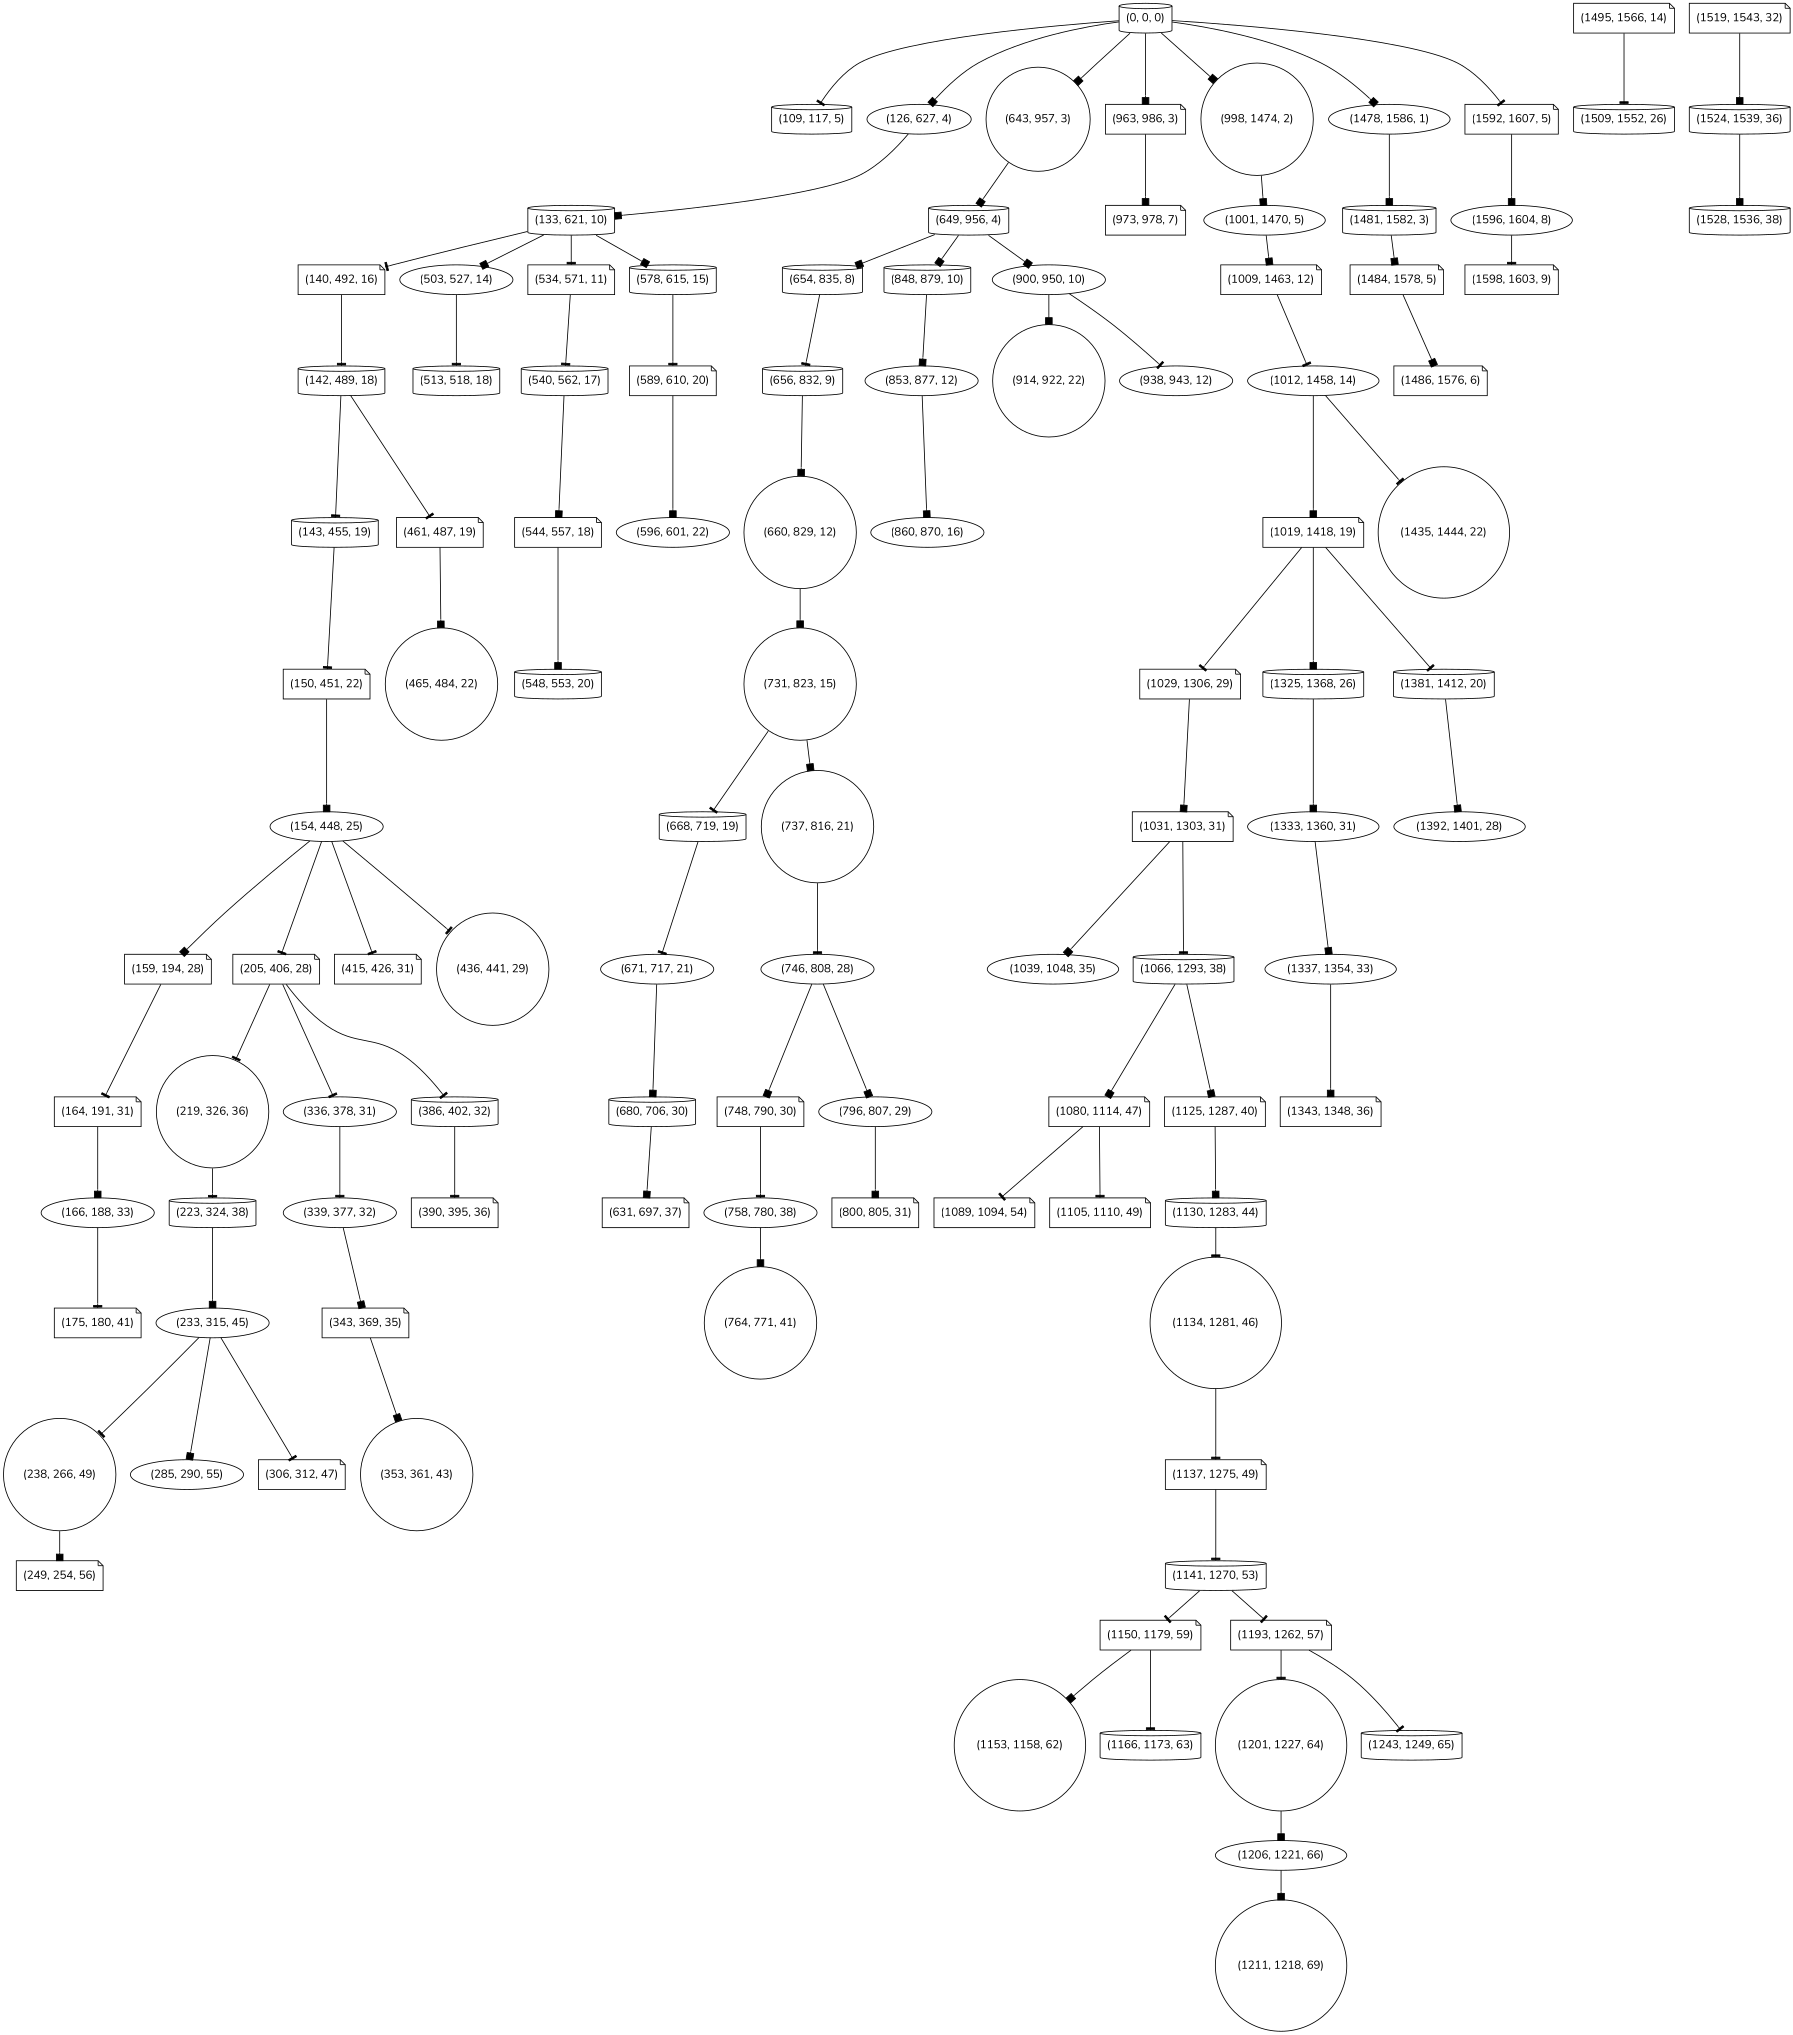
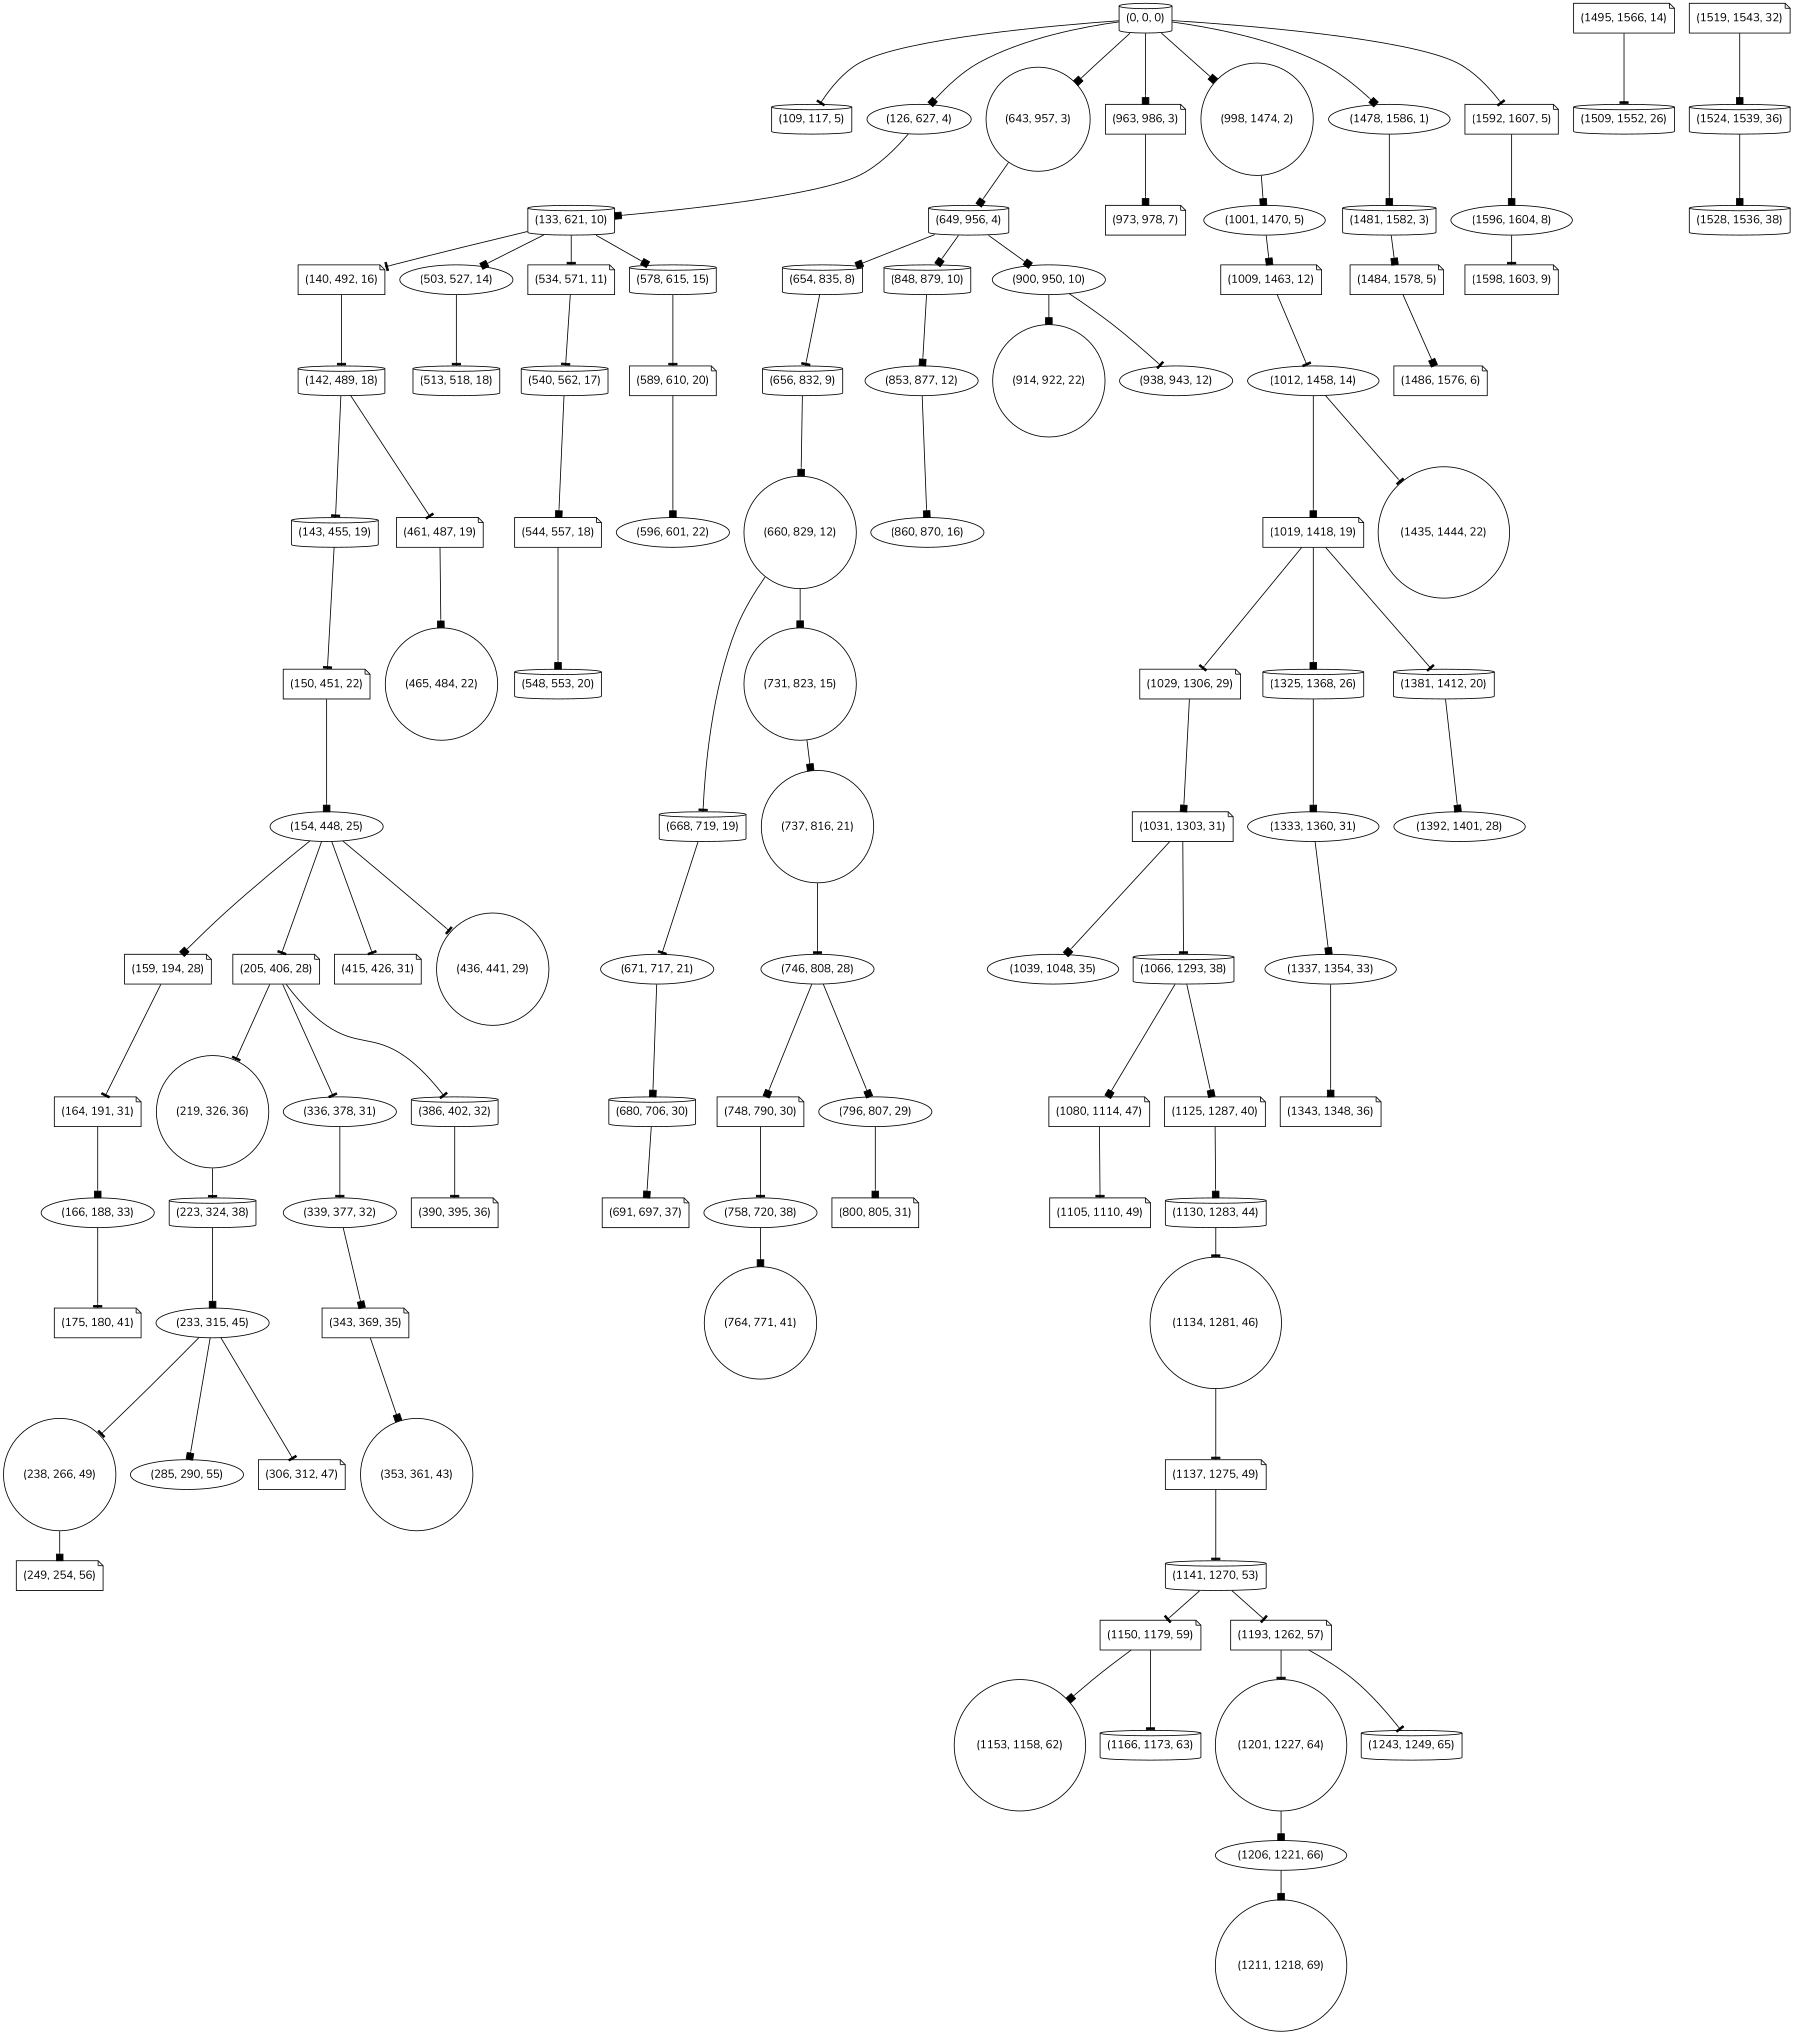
(742, 770) -> (719, 688)
(646, 1213) -> (646, 1213)
(760, 1213) -> (760, 1213)
(984, 1213) -> none
